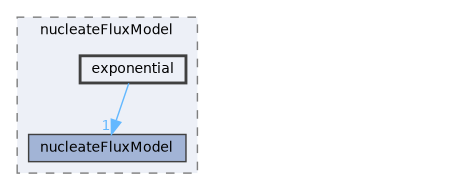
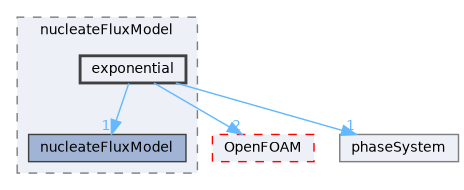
none -> (263, 148)
none -> (399, 148)
